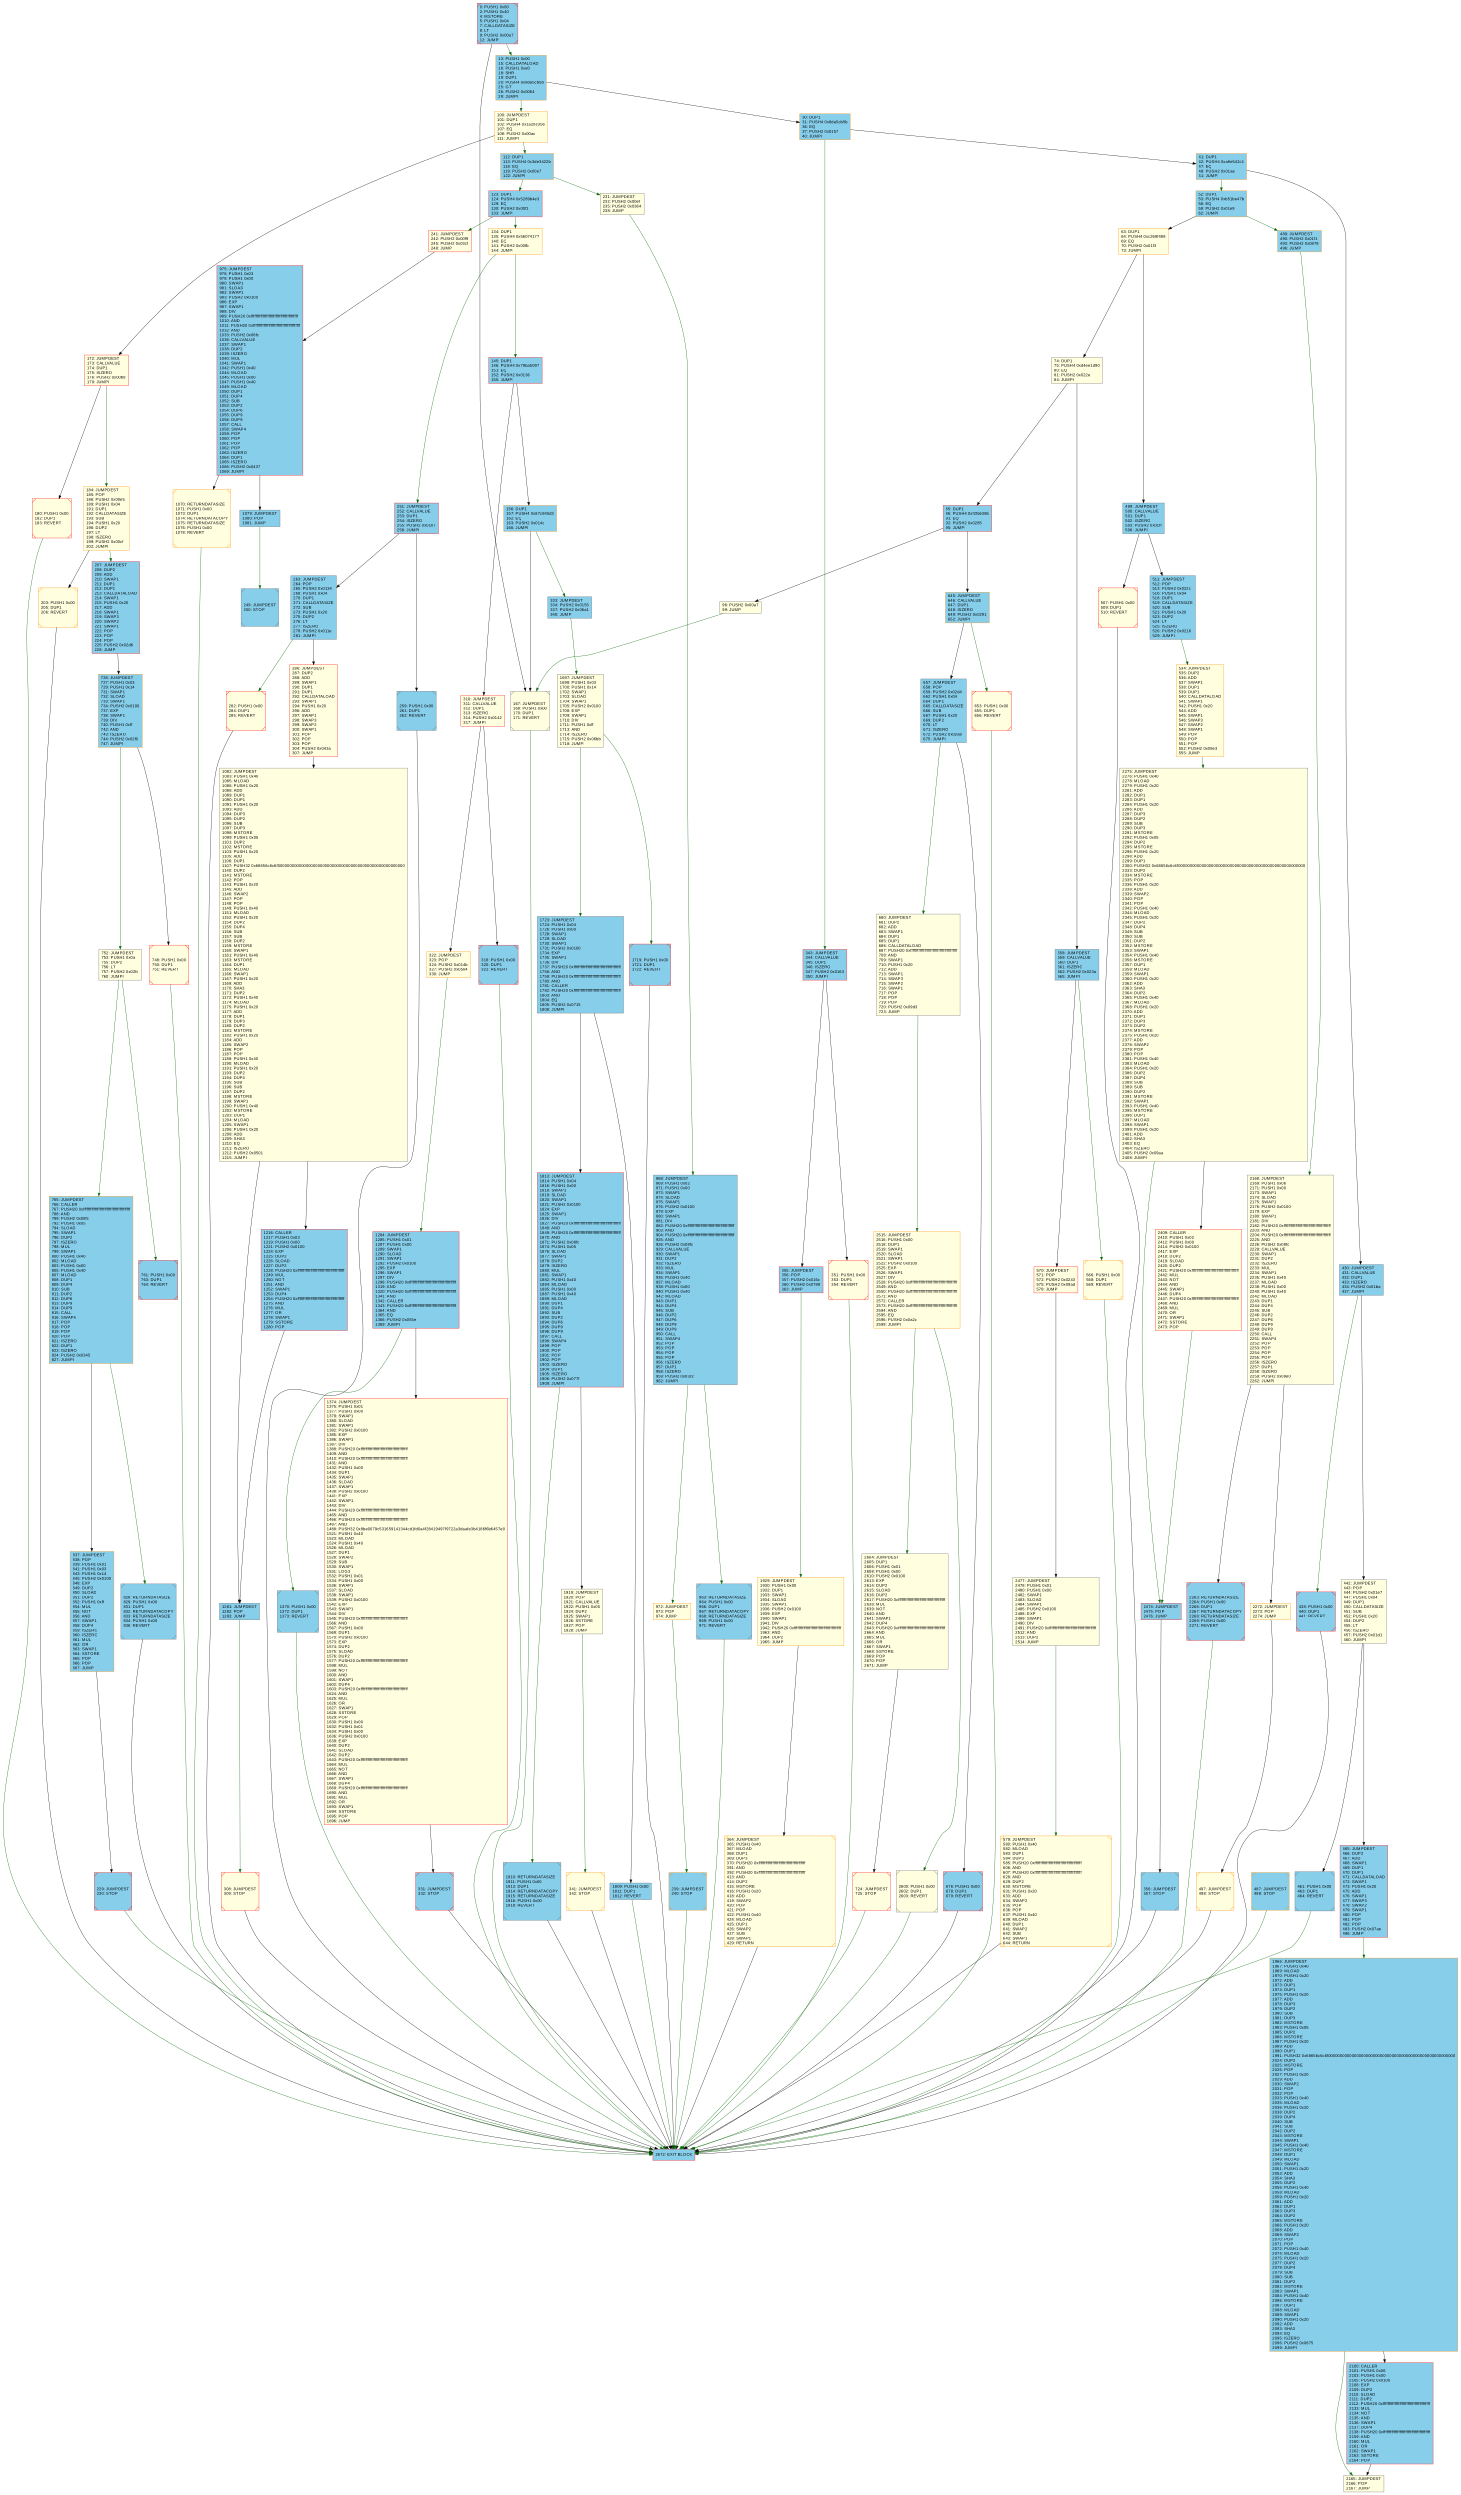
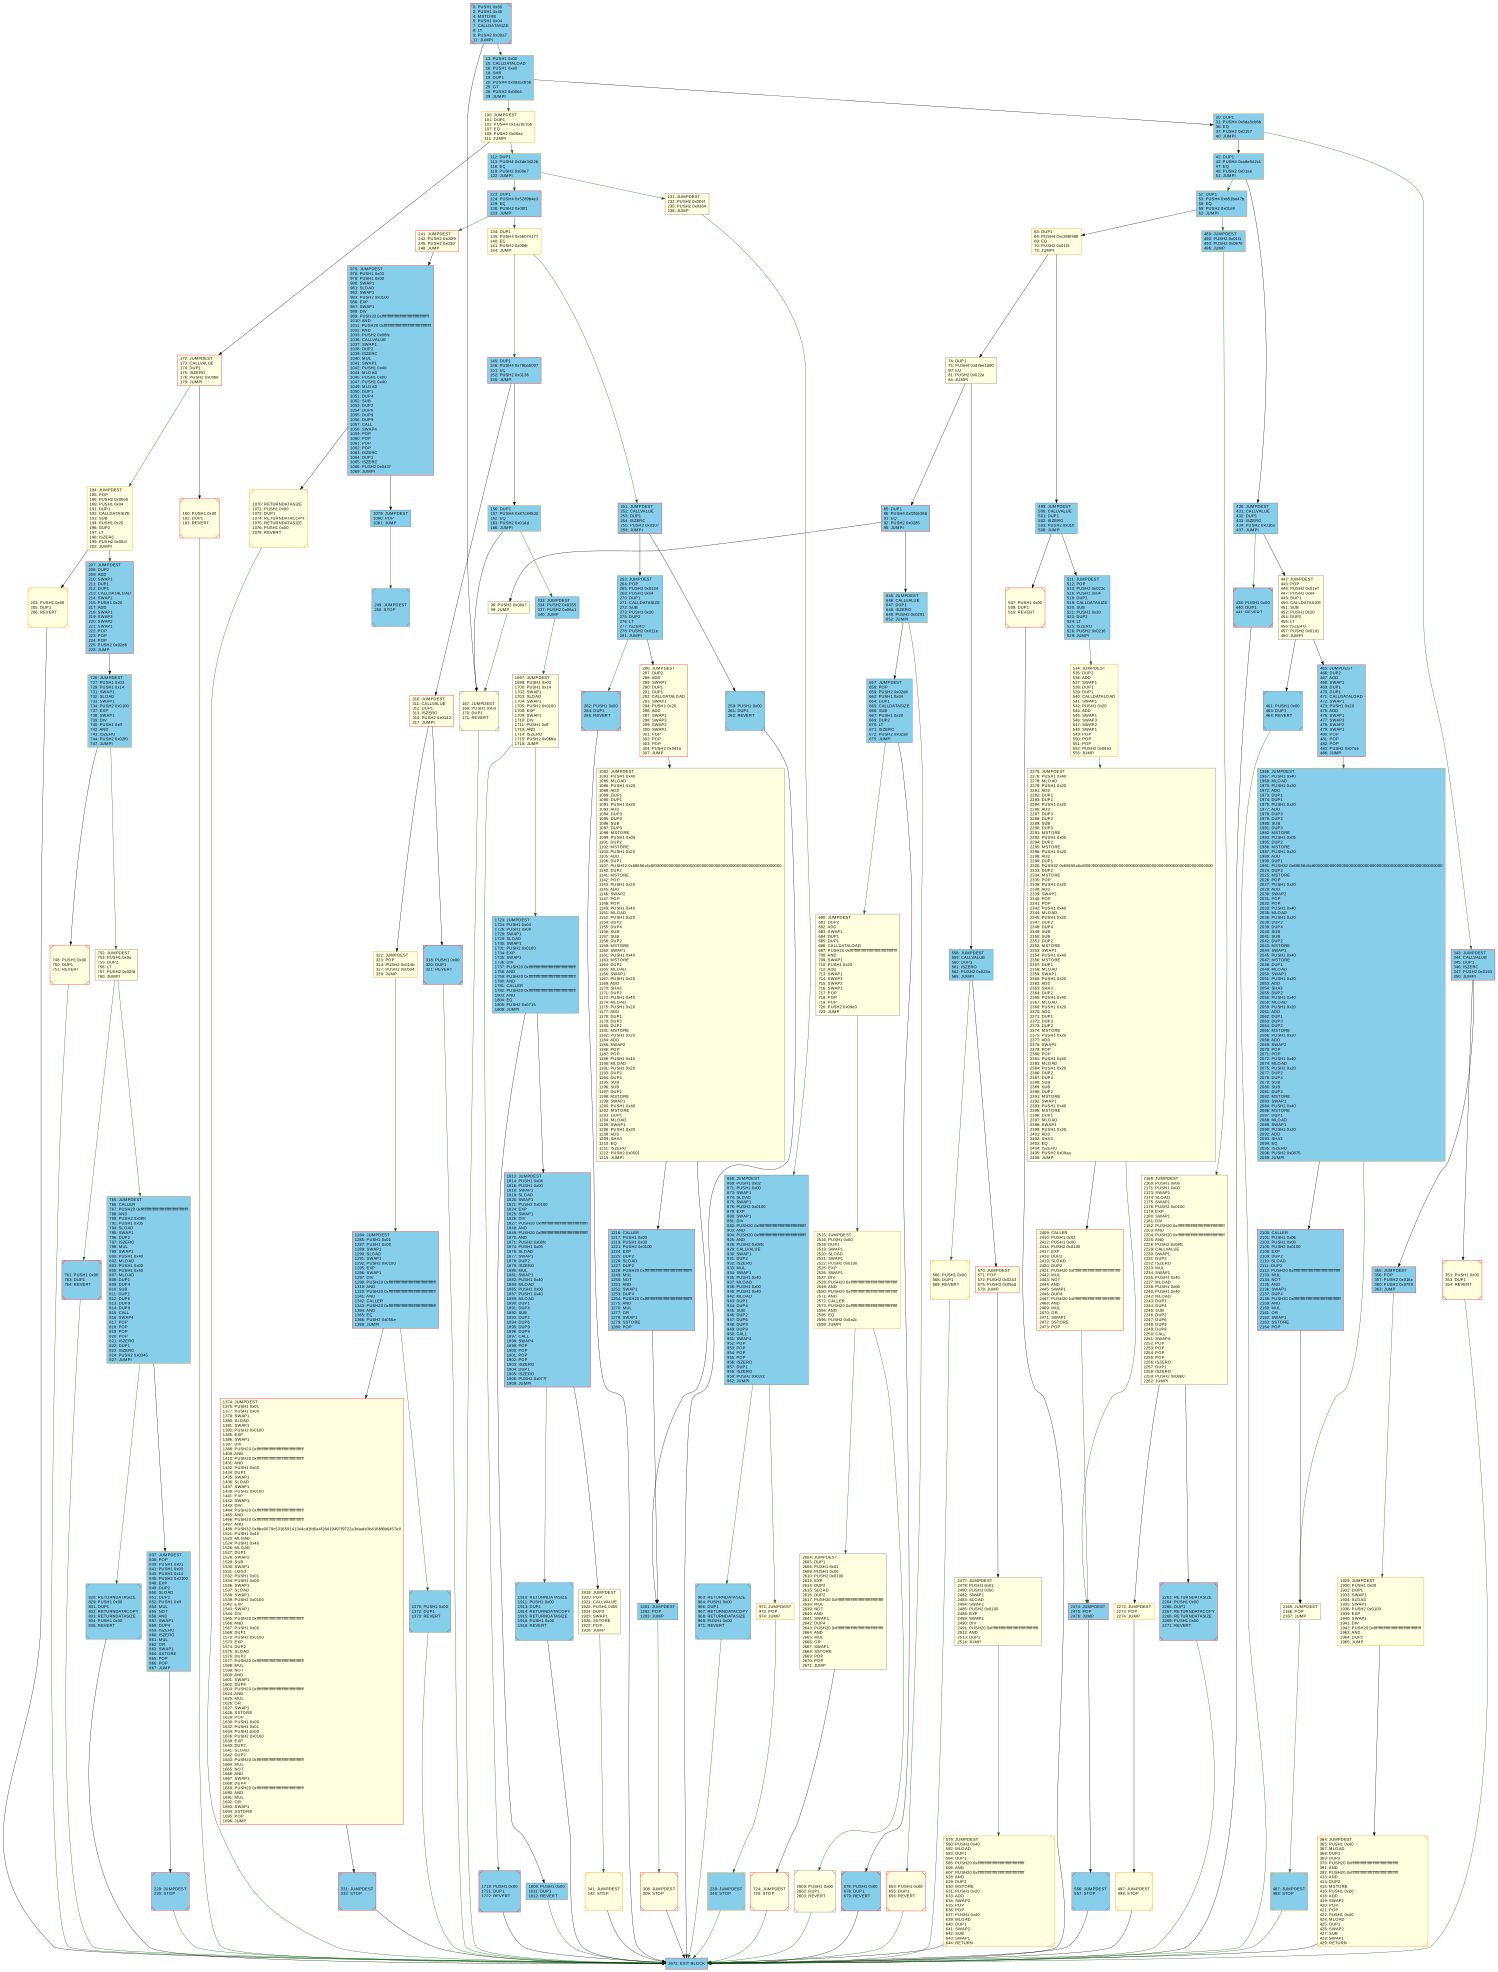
(246, 711) -> (601, 711)
none -> (1295, 1745)
none -> (78, 1909)
